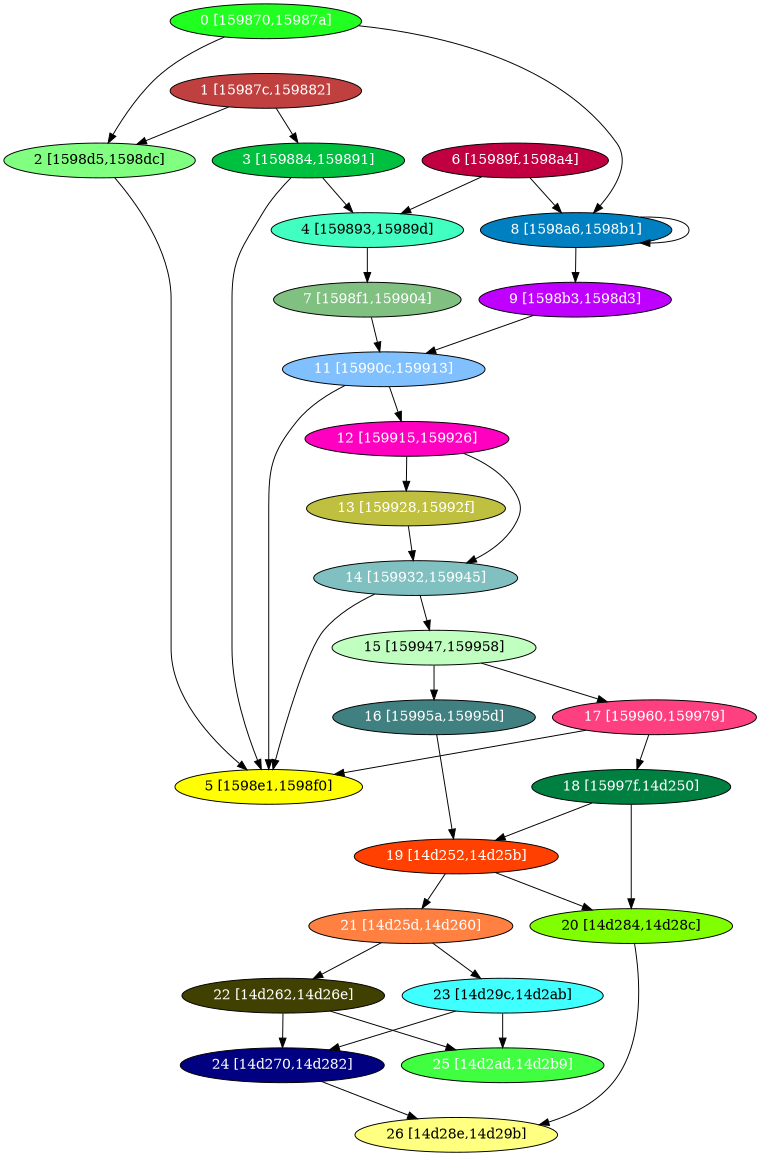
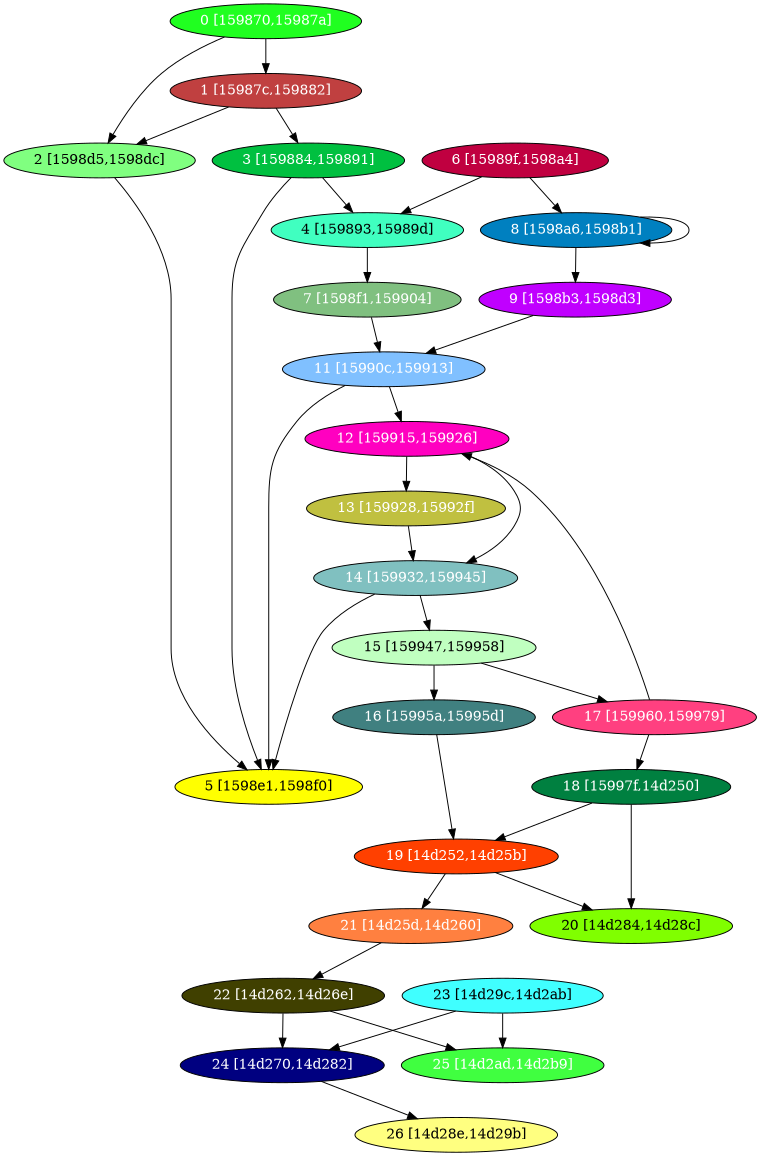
(532, 73) -> (266, 51)
(465, 751) -> (585, 558)
(453, 958) -> none
(629, 1053) -> none
